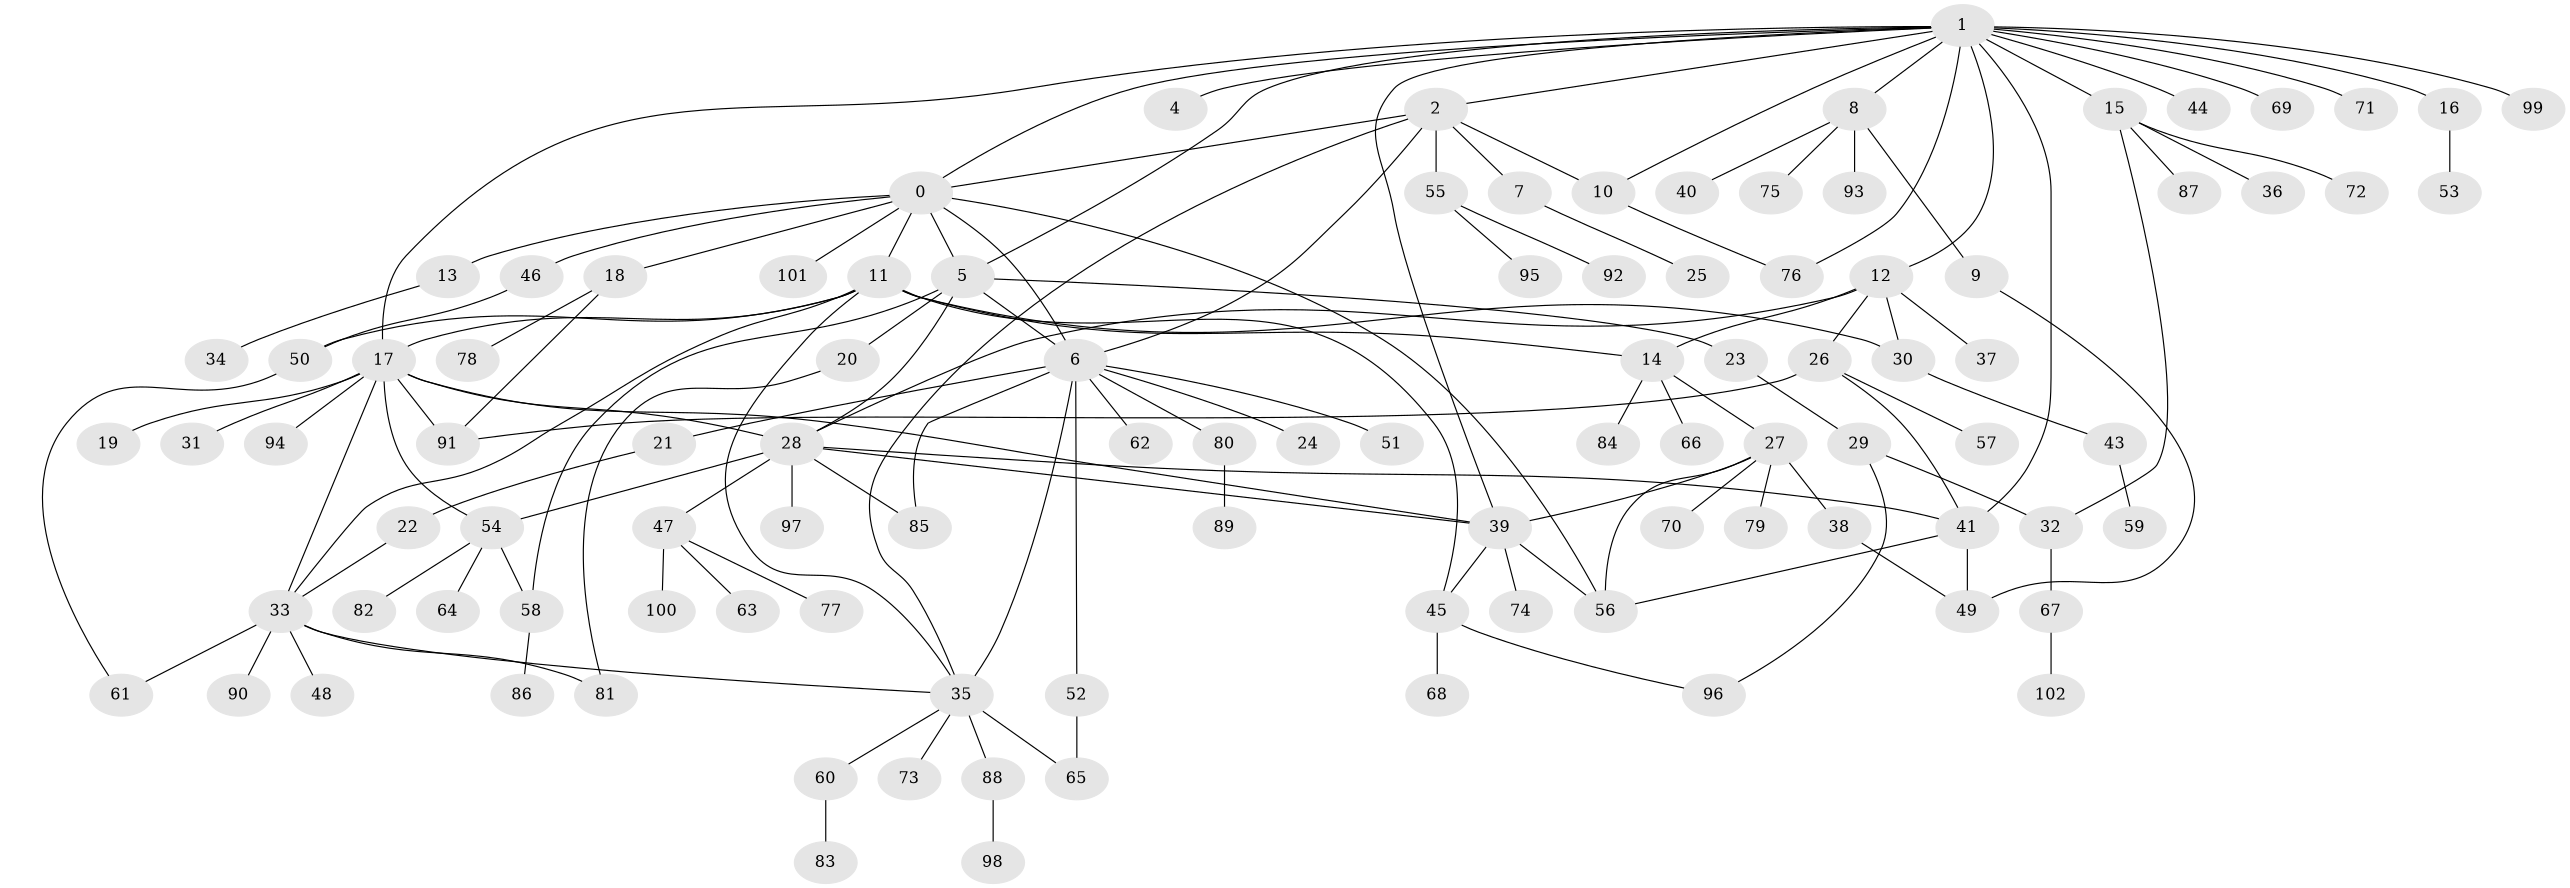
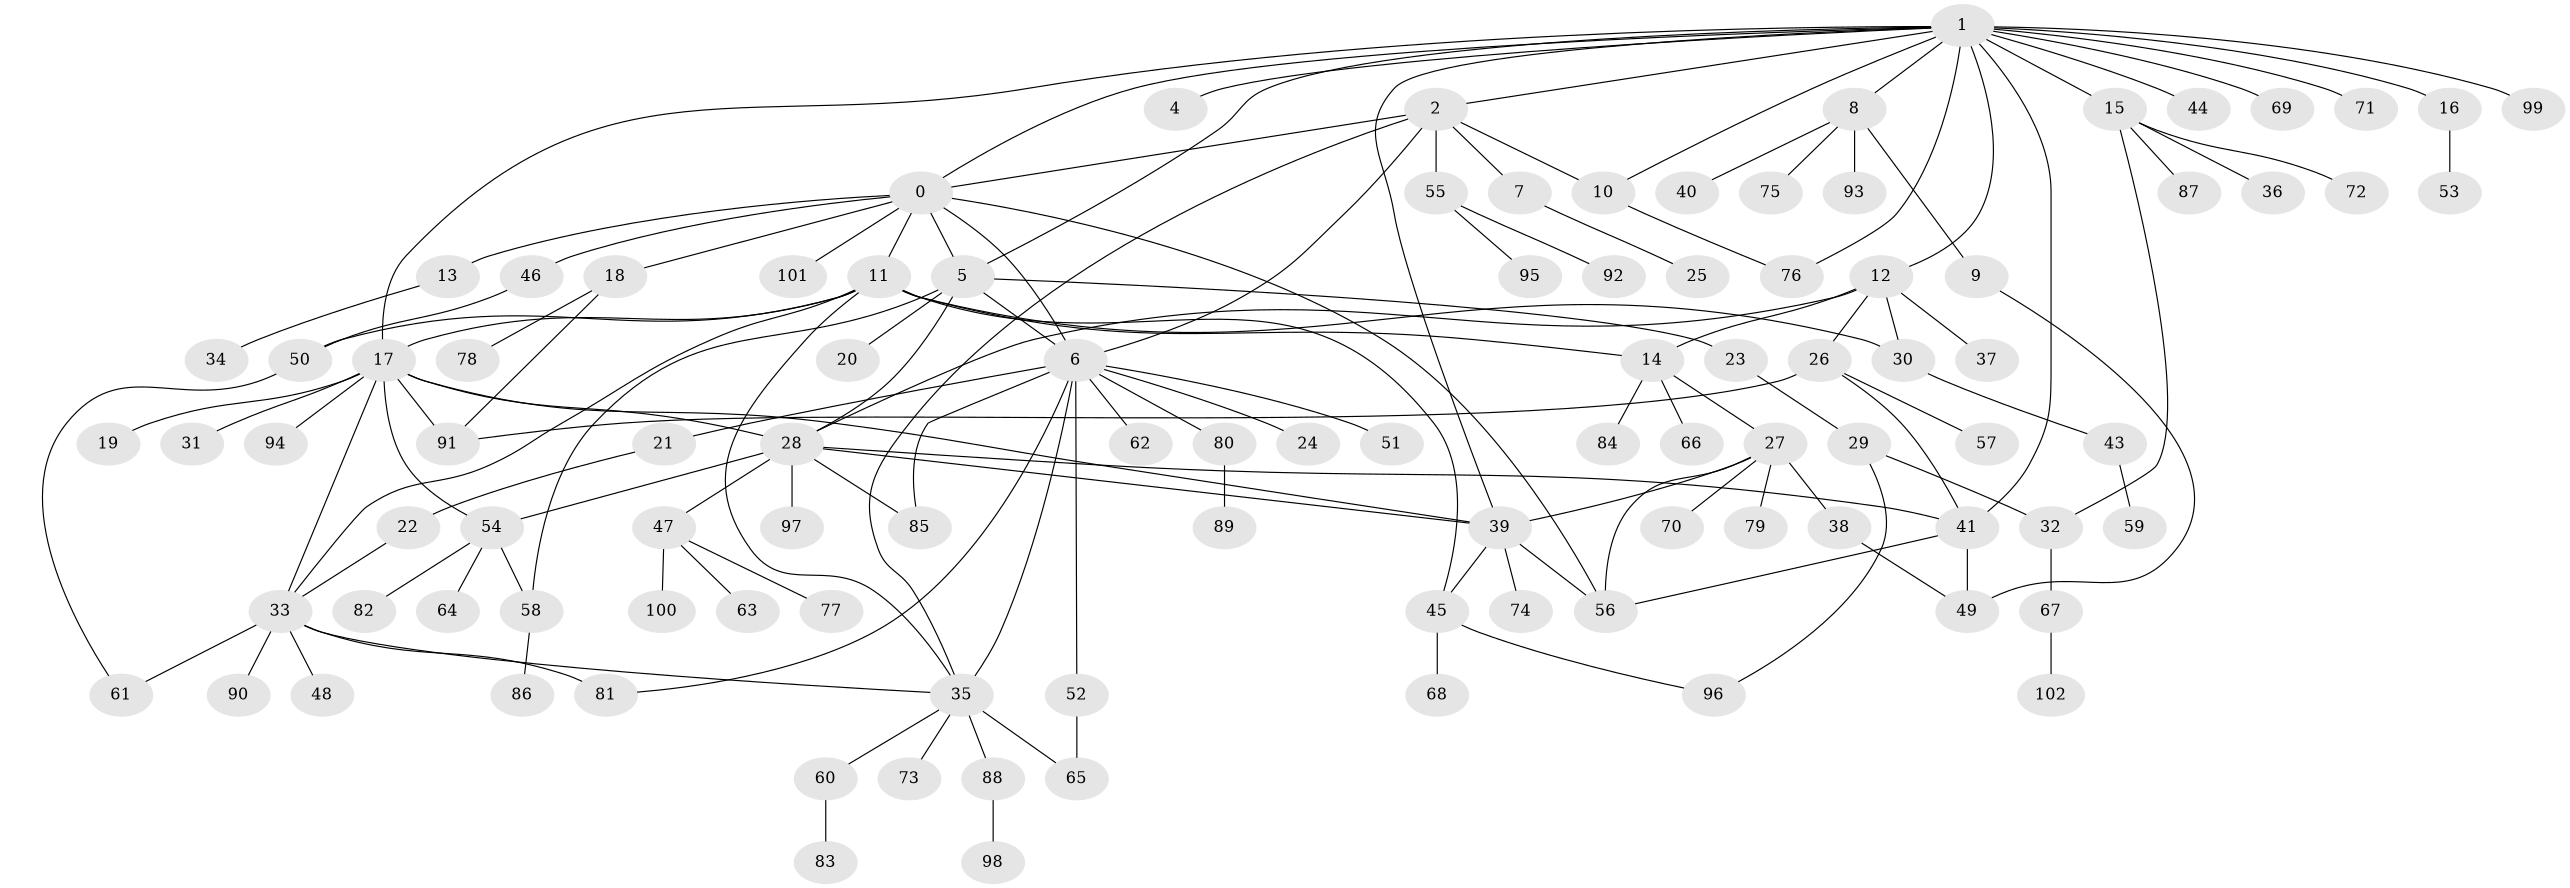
(609, 444) -> (894, 619)
